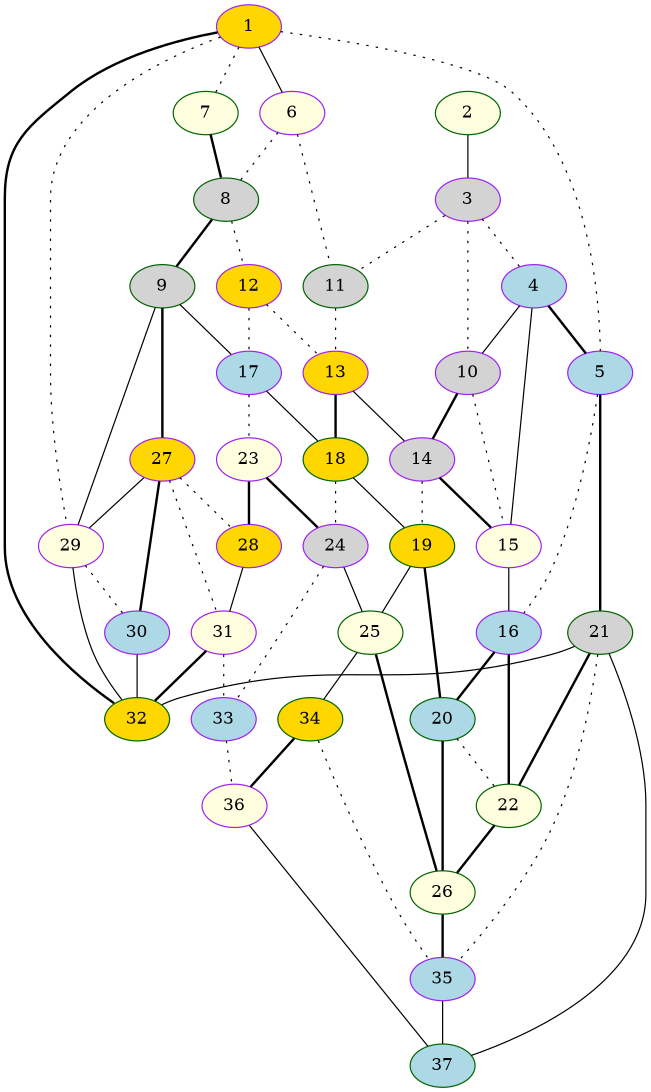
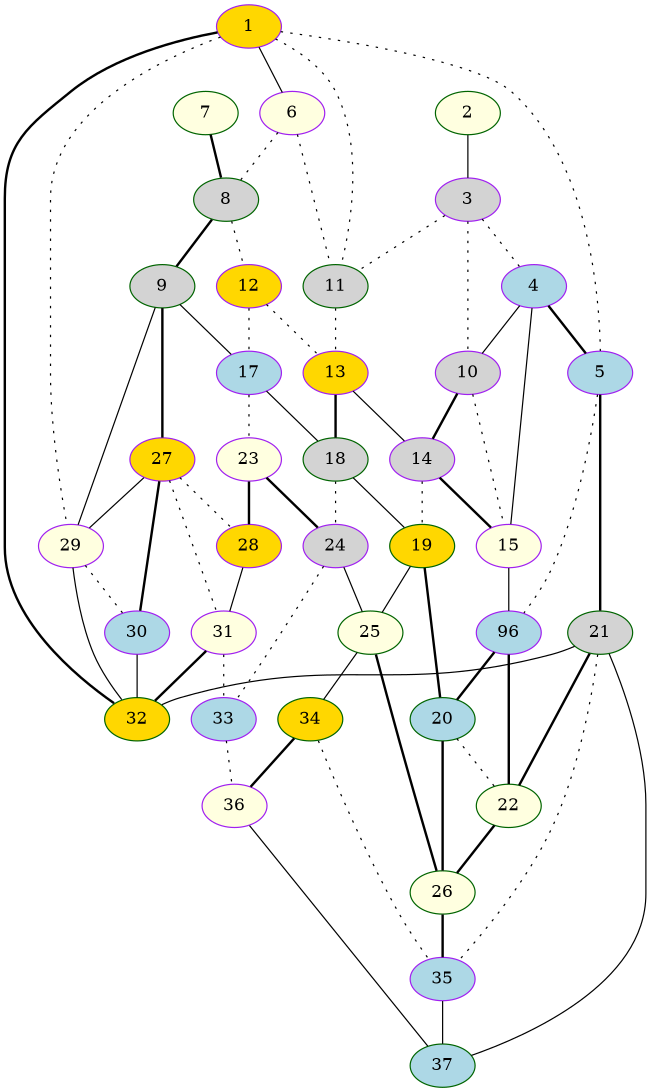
(227, 70) -> (350, 137)
(336, 459) -> (336, 459)
(509, 633) -> (509, 633)
